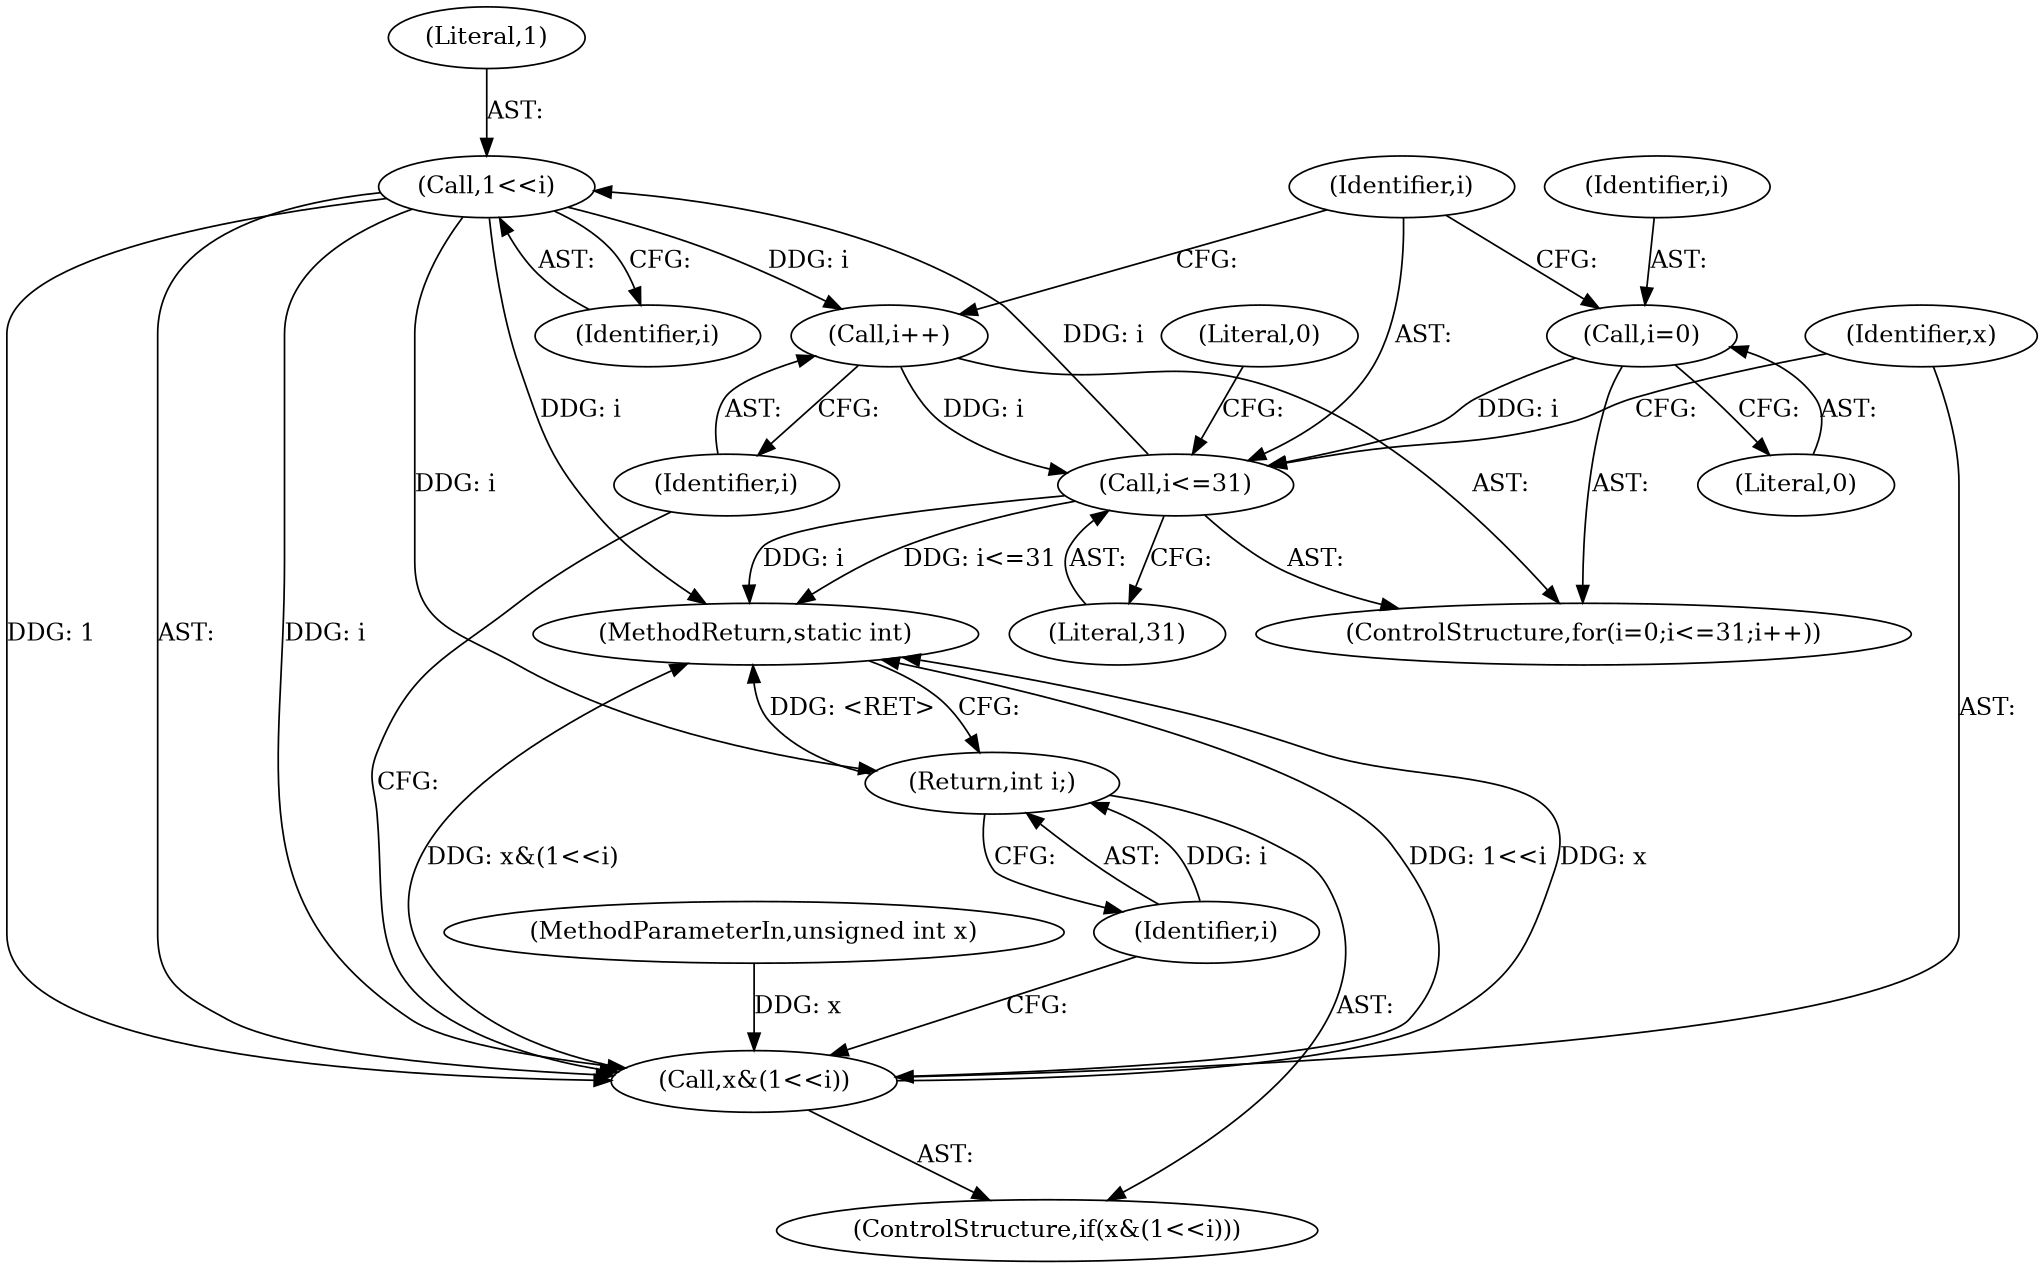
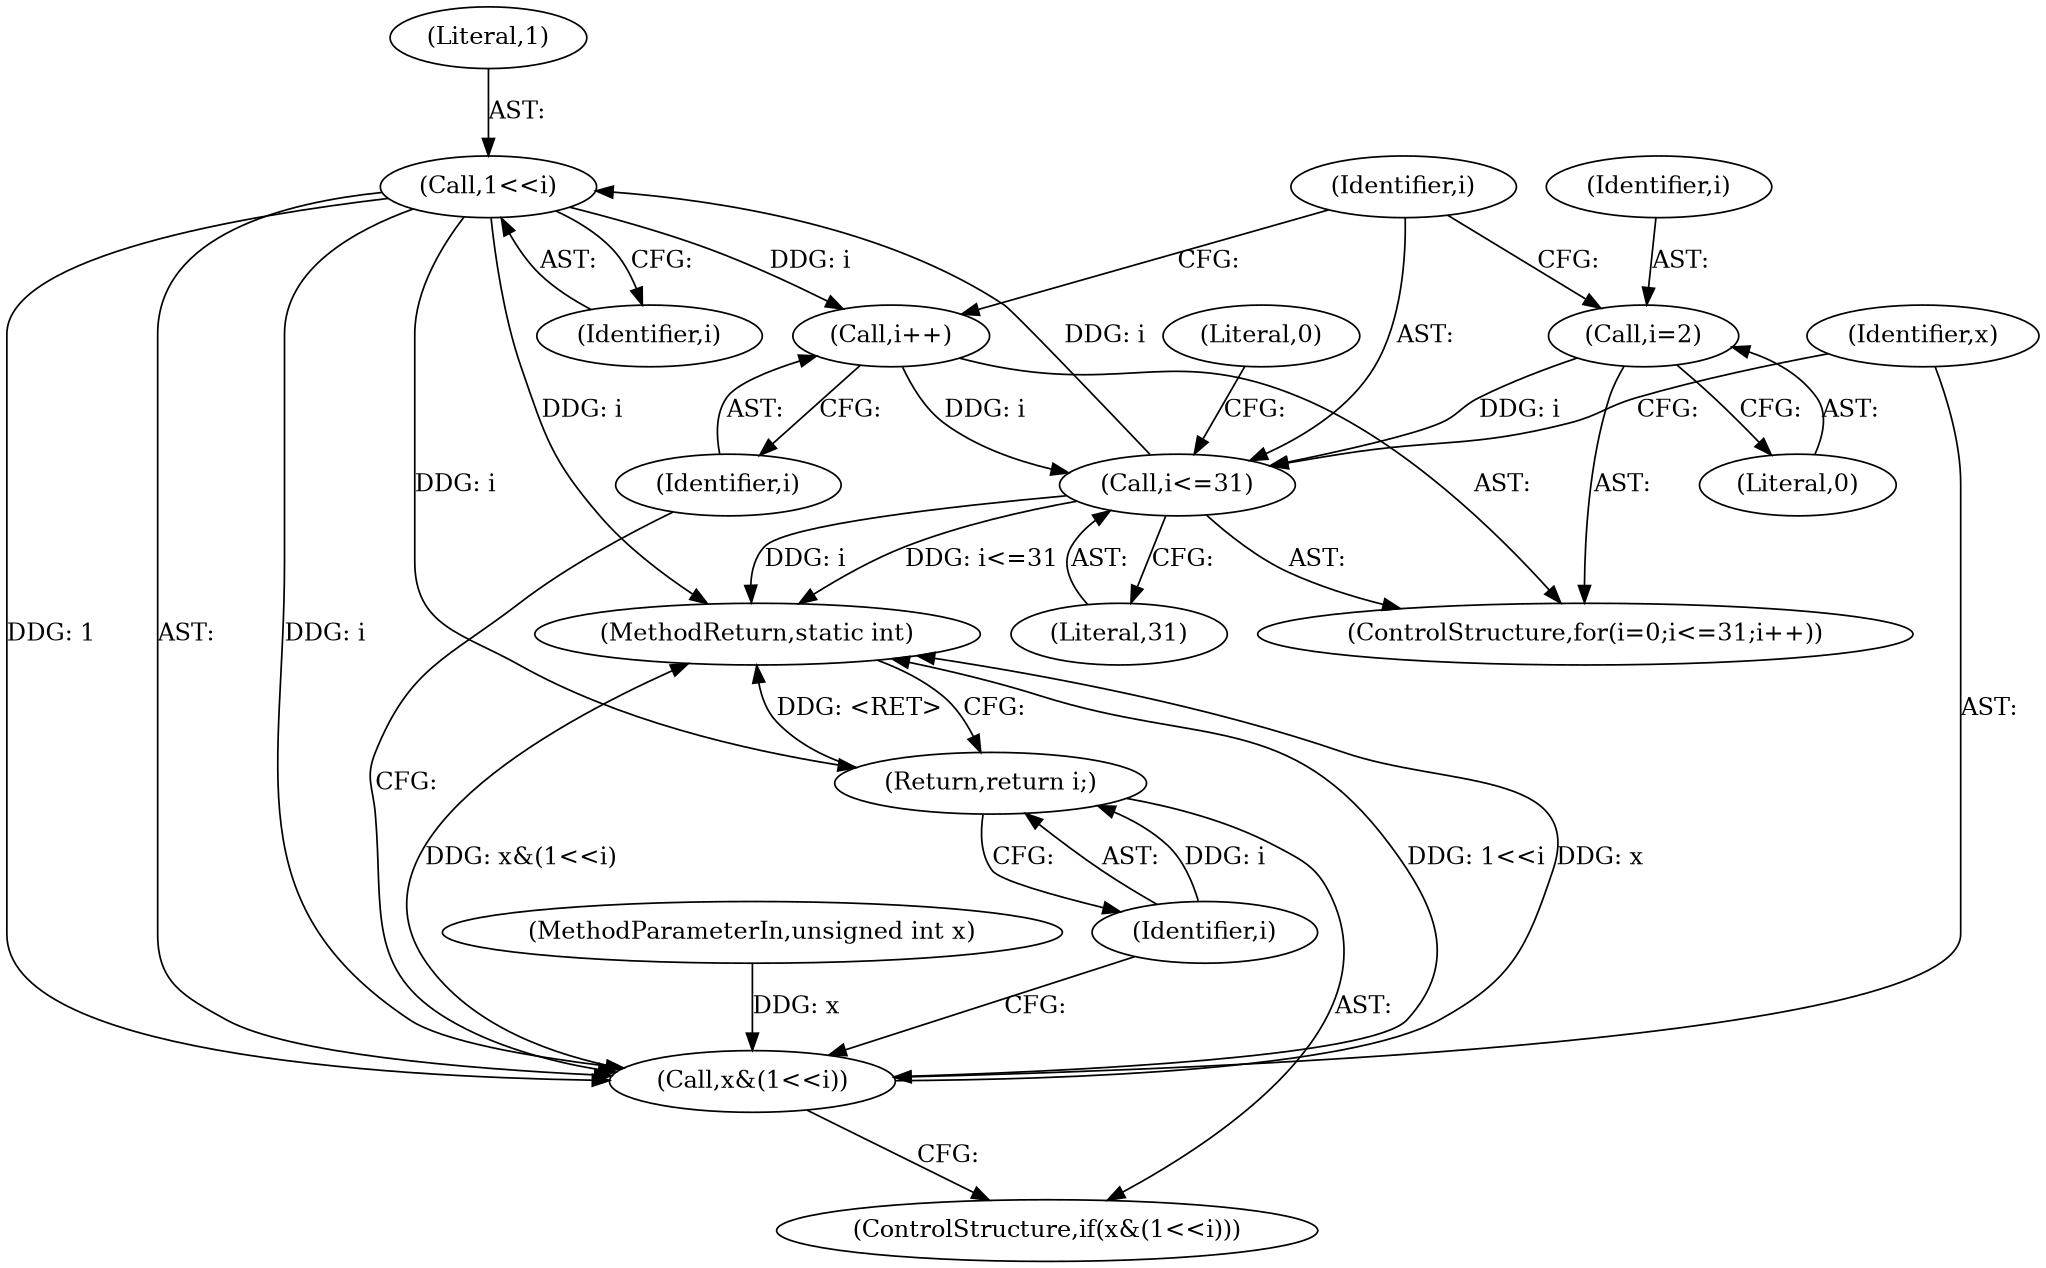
(1642, 336) -> (1644, 336)
(992, 783) -> (991, 783)
(949, 1156) -> (952, 1156)
